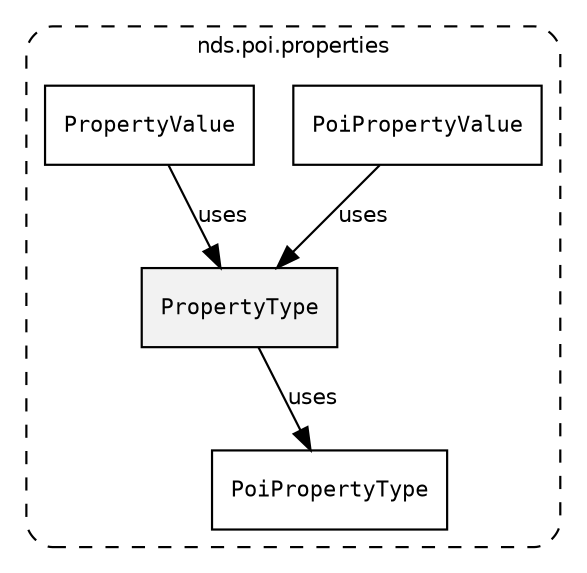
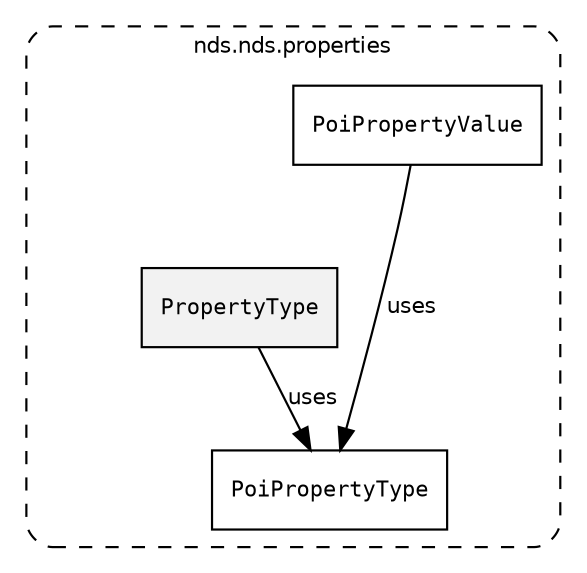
(293, 47) -> (293, 47)
(149, 125) -> none
(336, 209) -> (381, 297)
